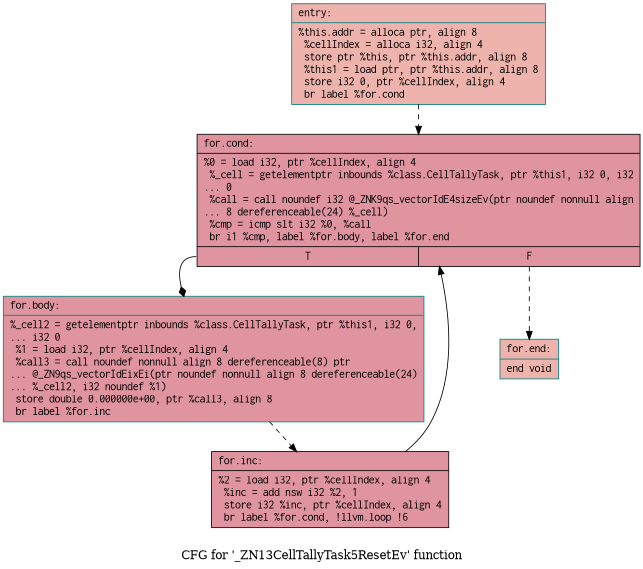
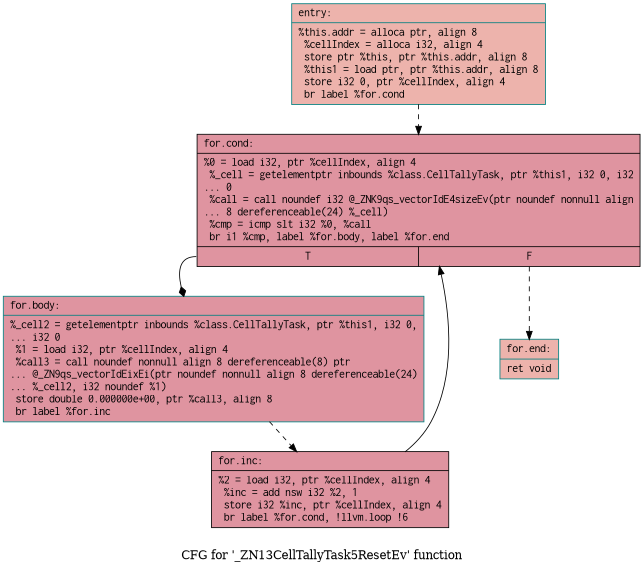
(529, 369) -> (529, 369)
